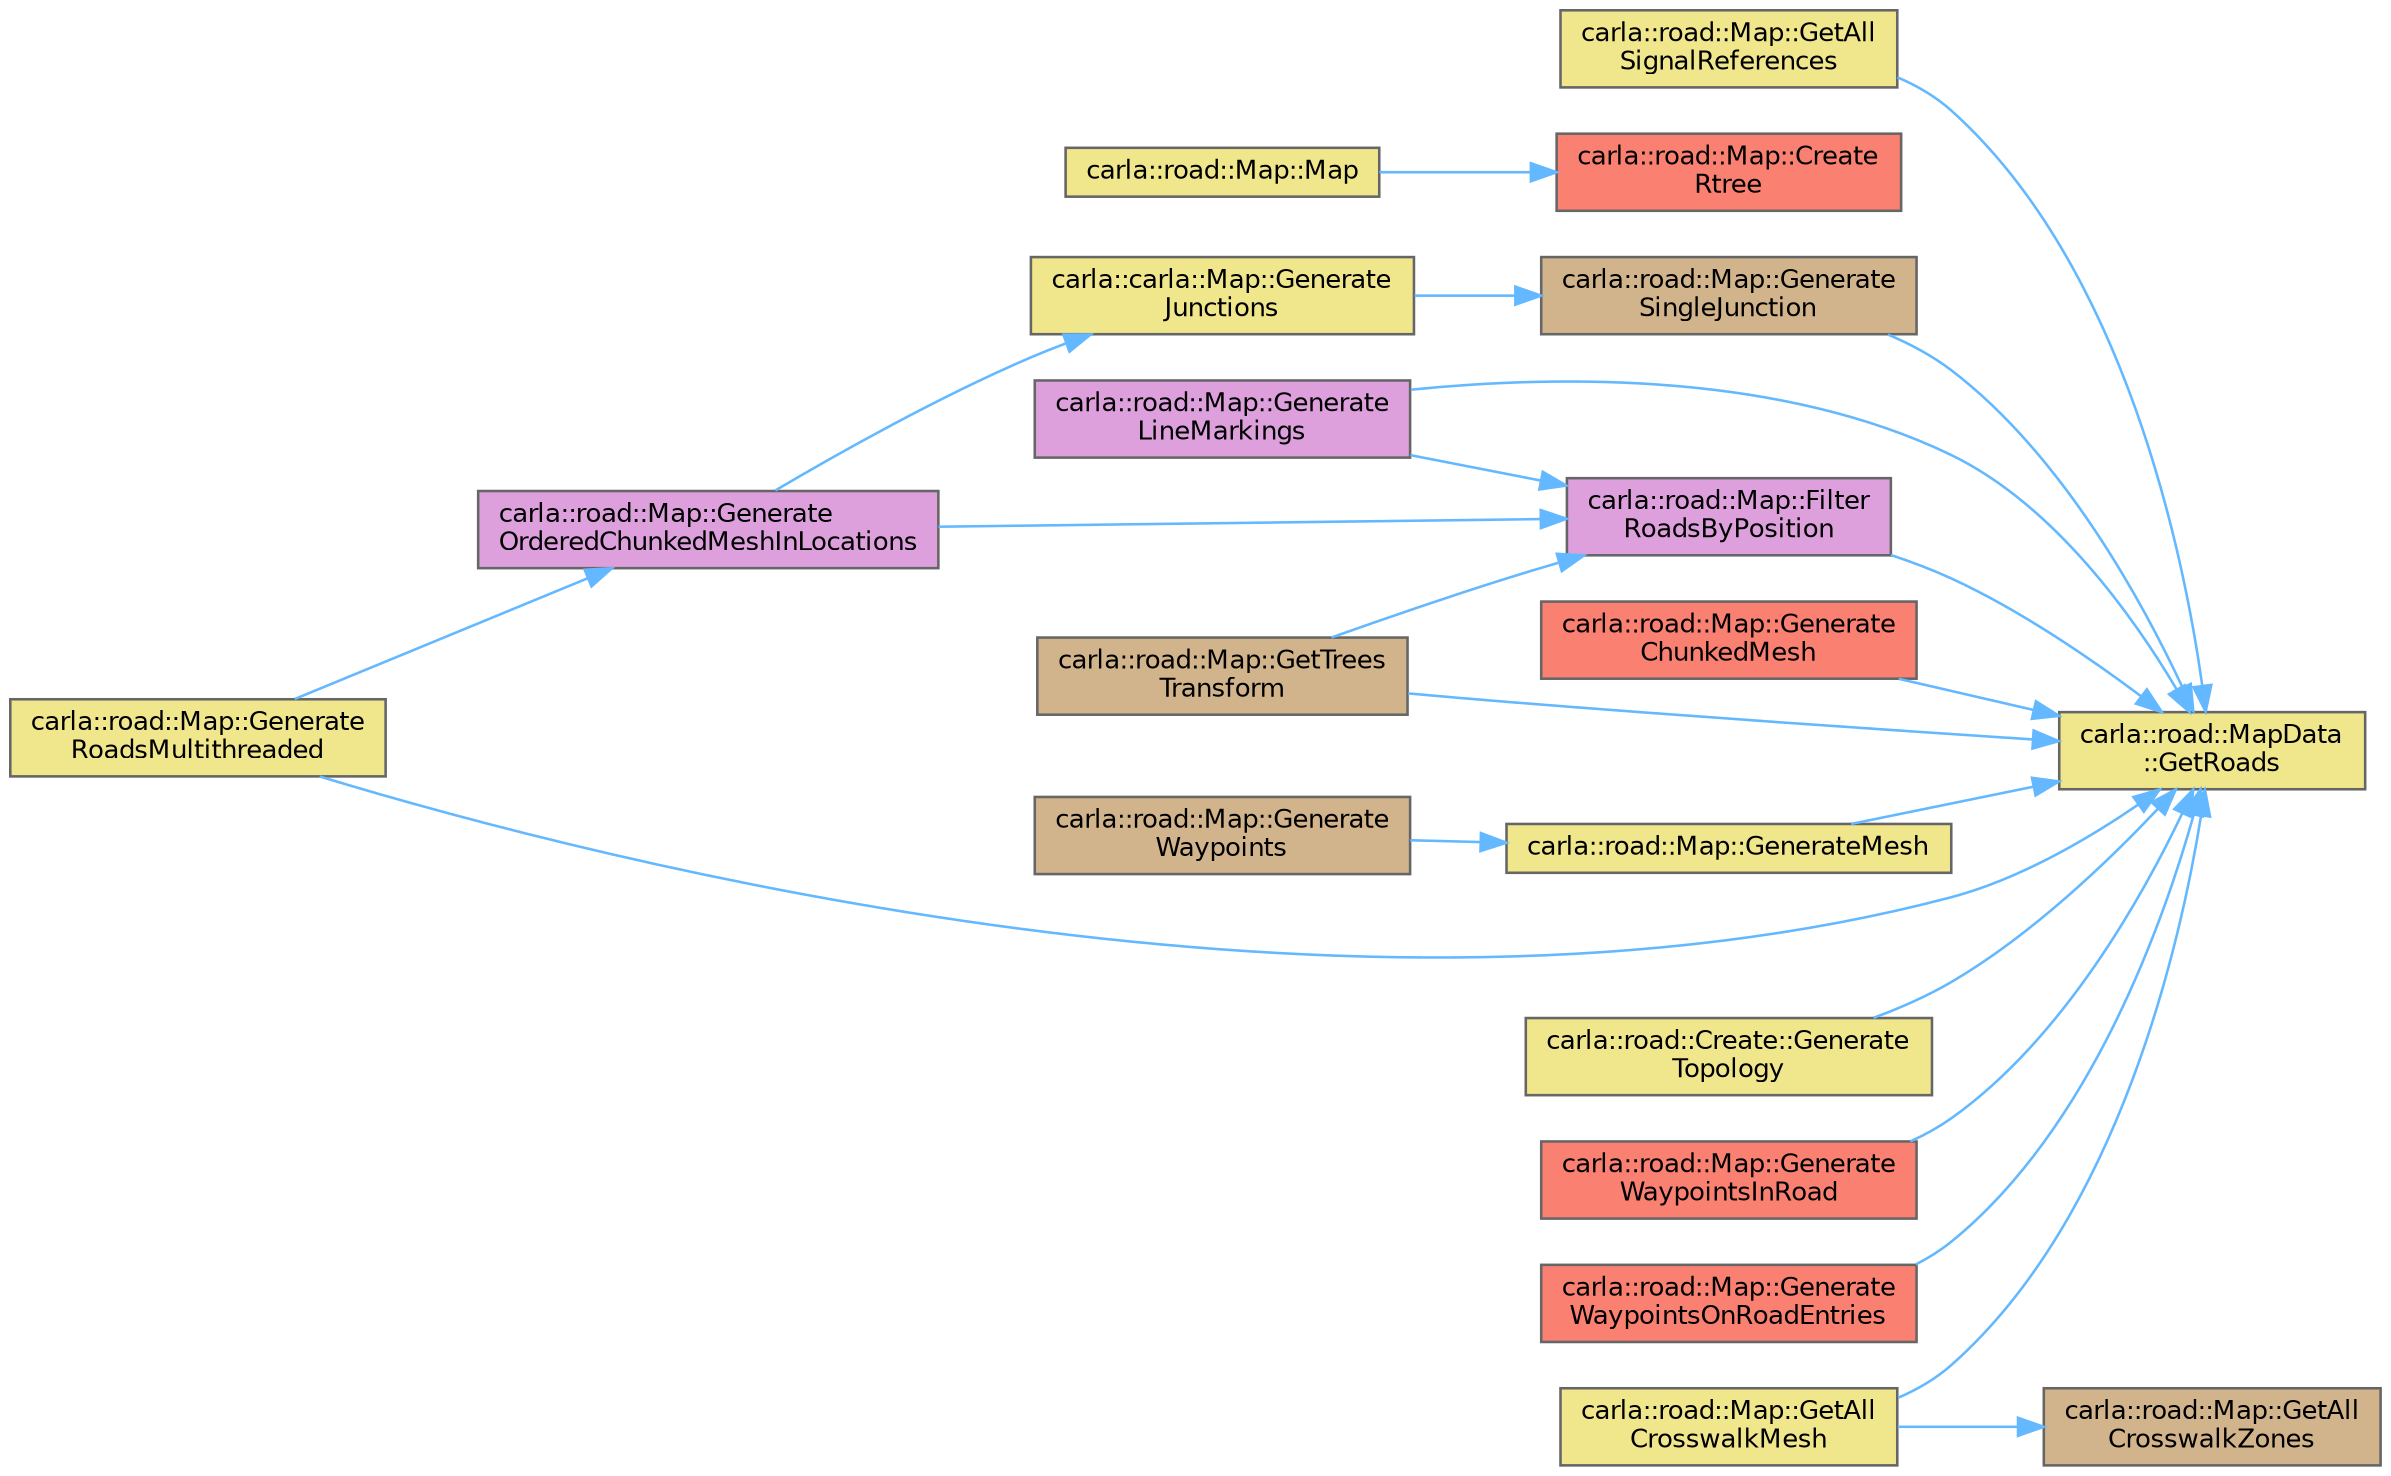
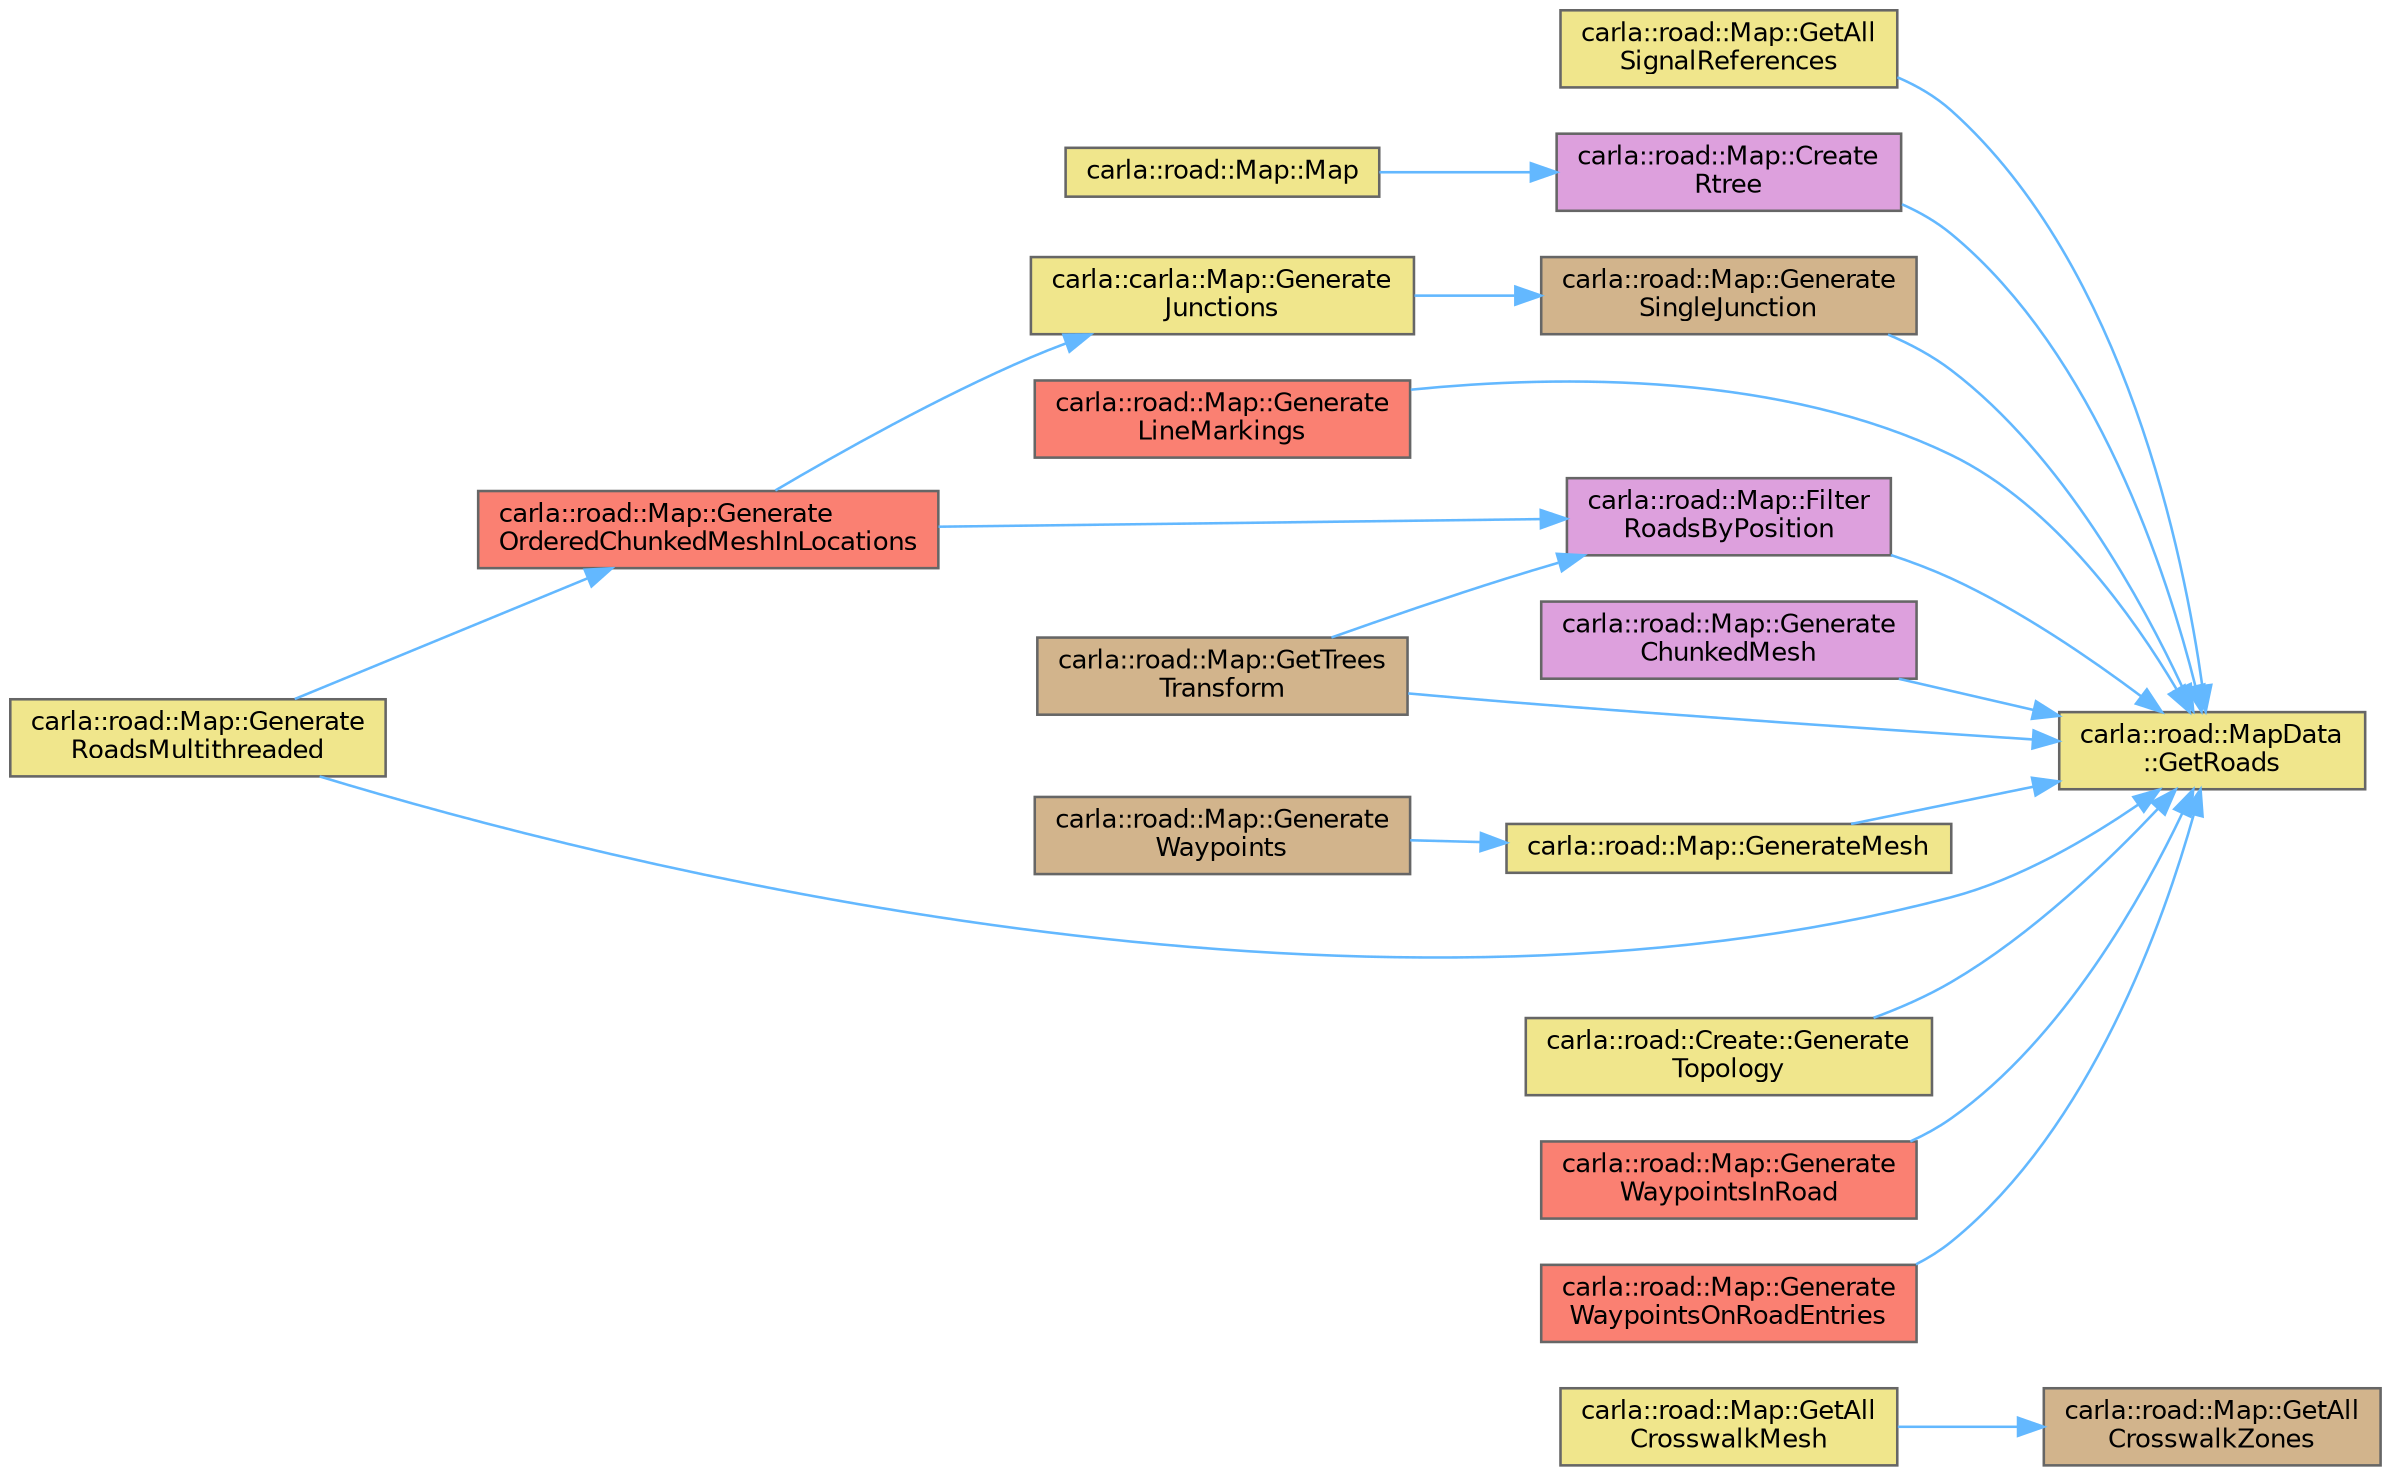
(1729, 172) -> (1729, 172)
(1222, 419) -> (1222, 419)
(1475, 468) -> none
(708, 530) -> (708, 530)
(1729, 640) -> (1729, 640)
(2107, 1140) -> (2093, 416)
